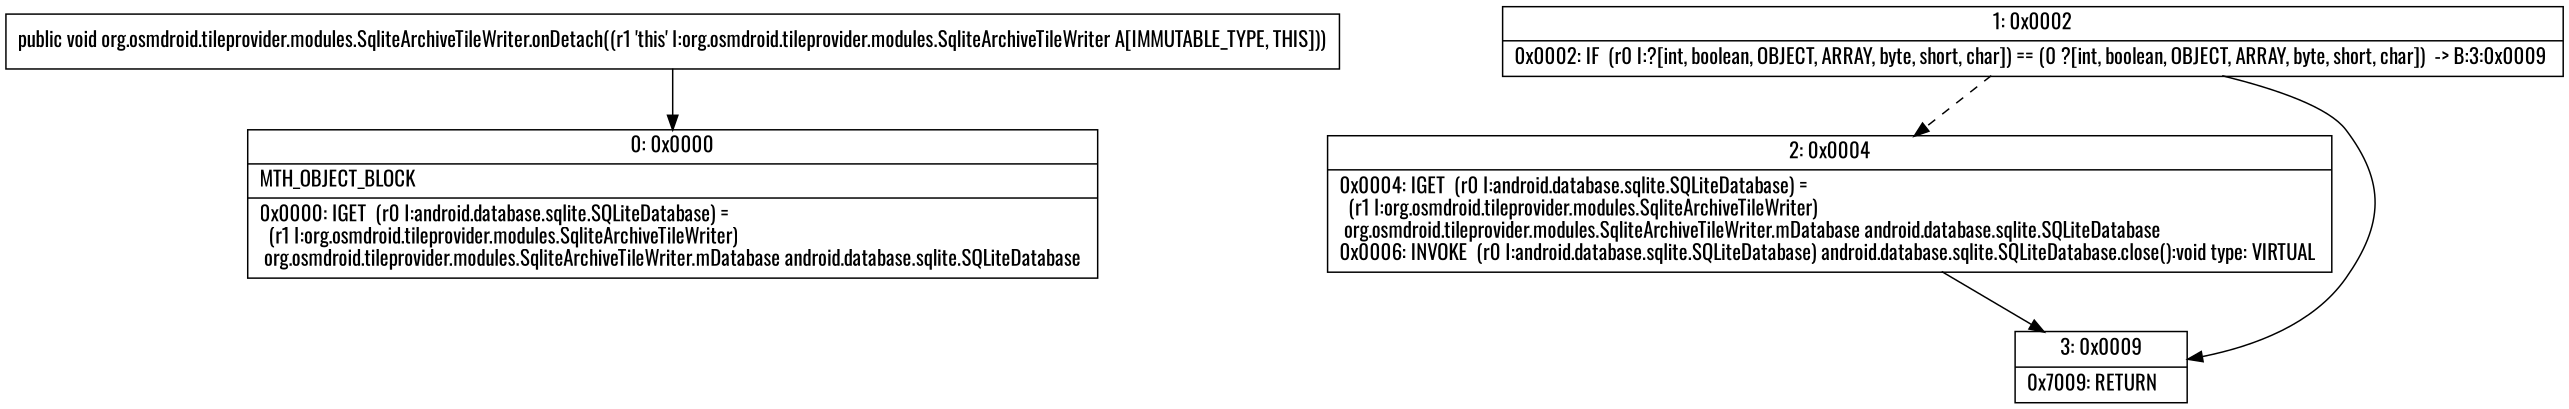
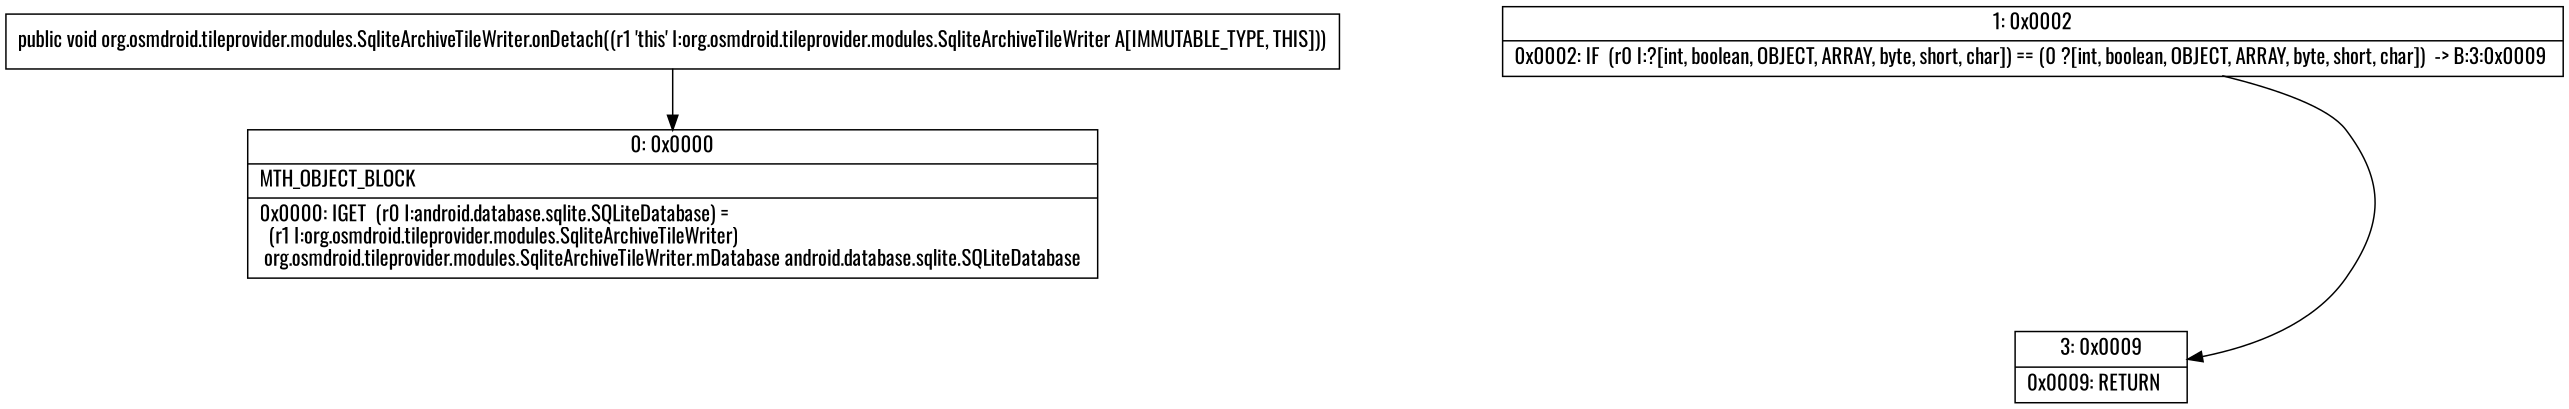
(1830, 204) -> none
(2099, 384) -> (2101, 384)
